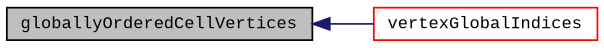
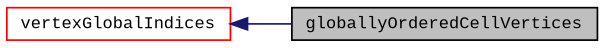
(352, 24) -> (270, 24)
